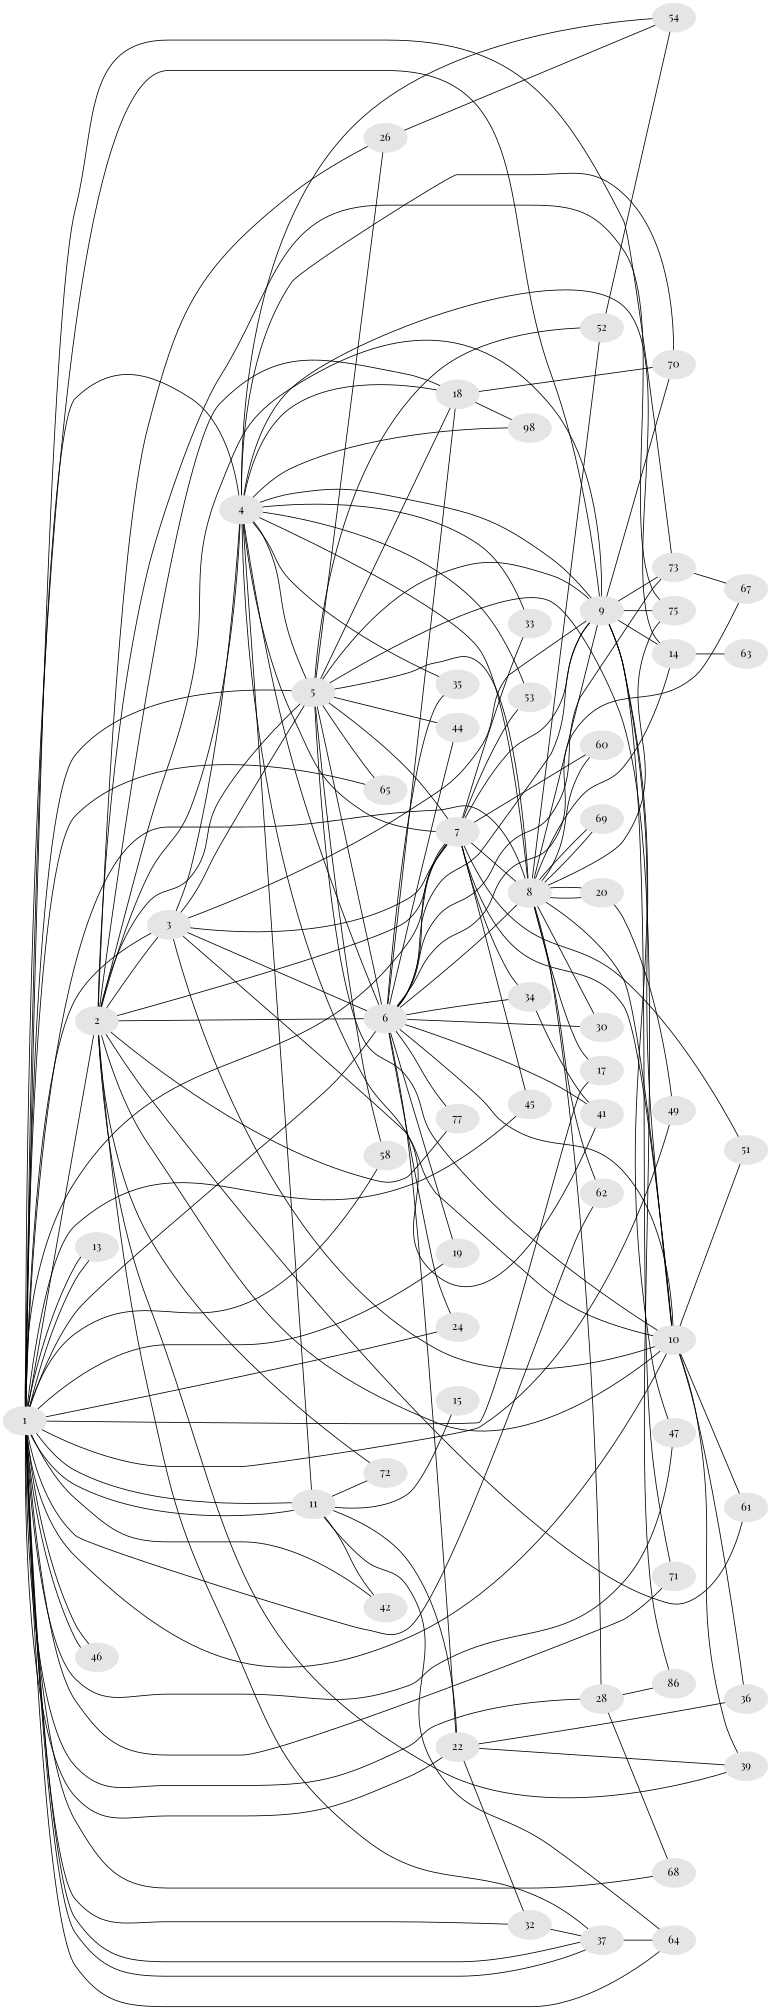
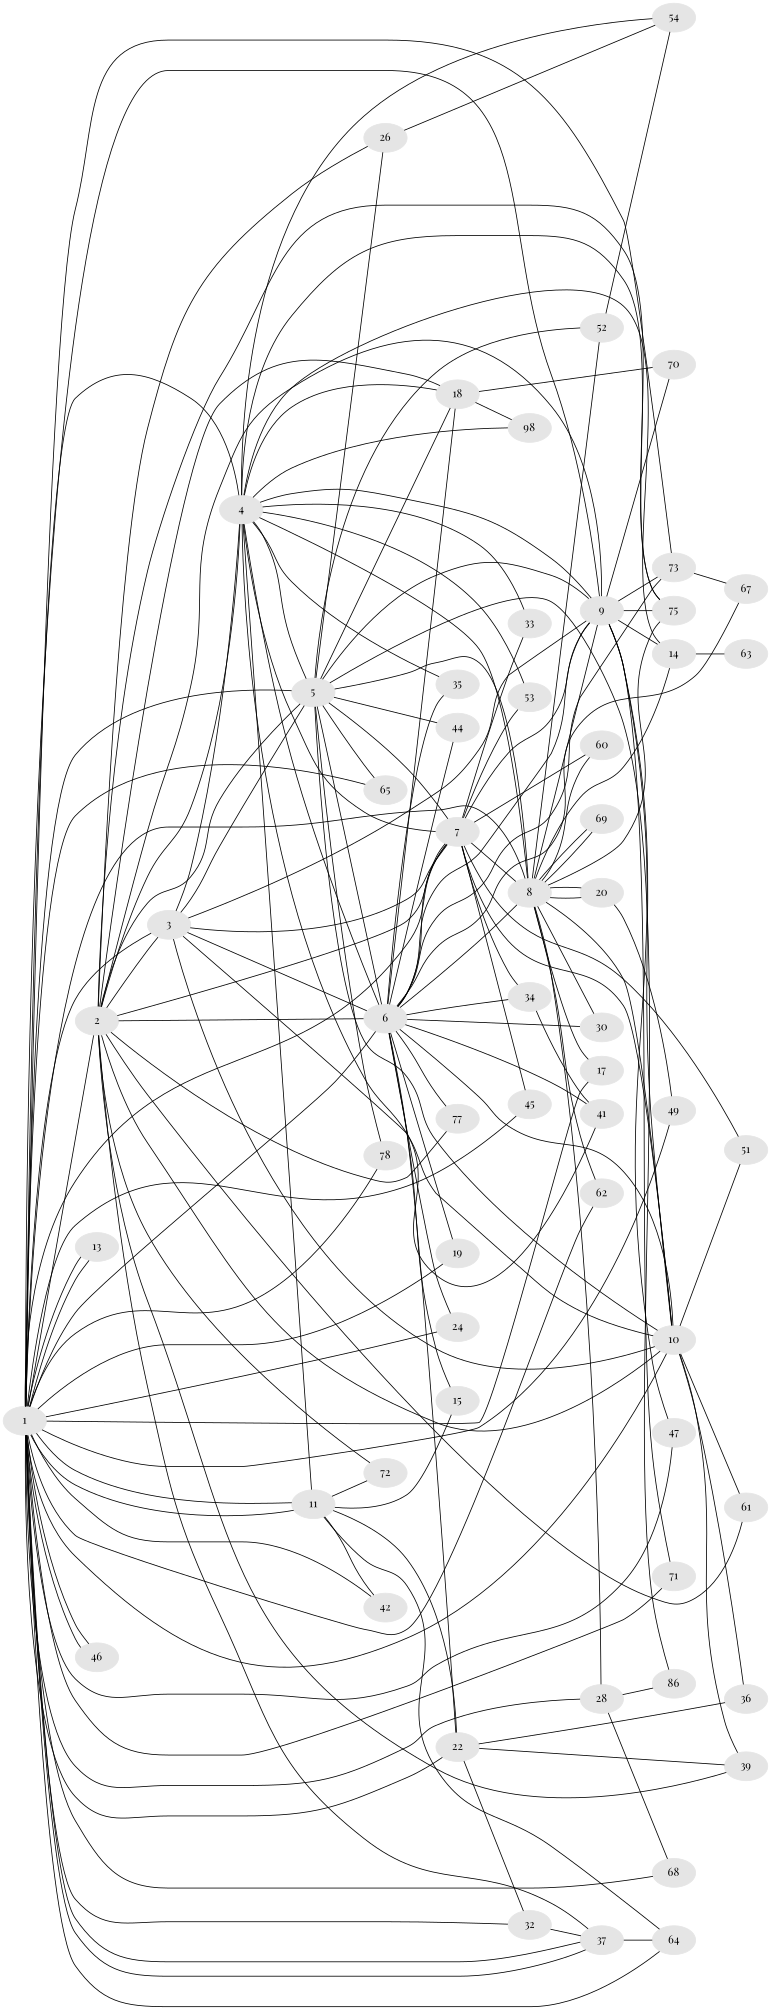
(422, 194) -> (498, 236)
(385, 1156) -> (385, 1156)
none -> (416, 1211)
